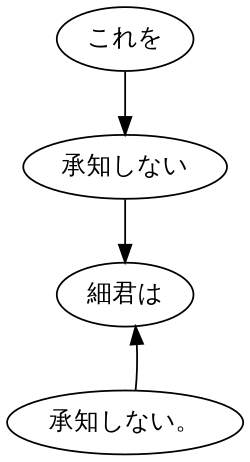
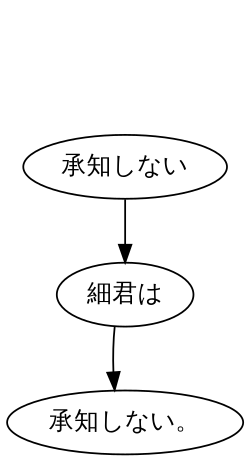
(125, 39) -> none
(137, 367) -> (113, 349)
